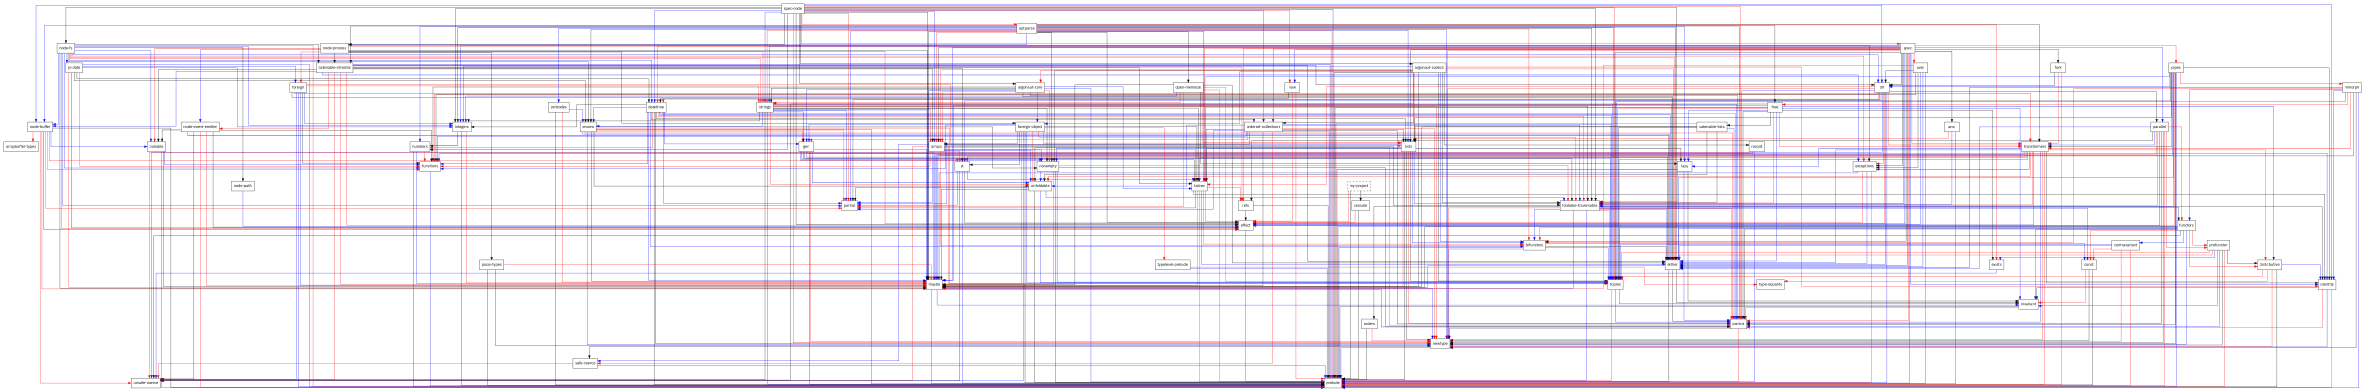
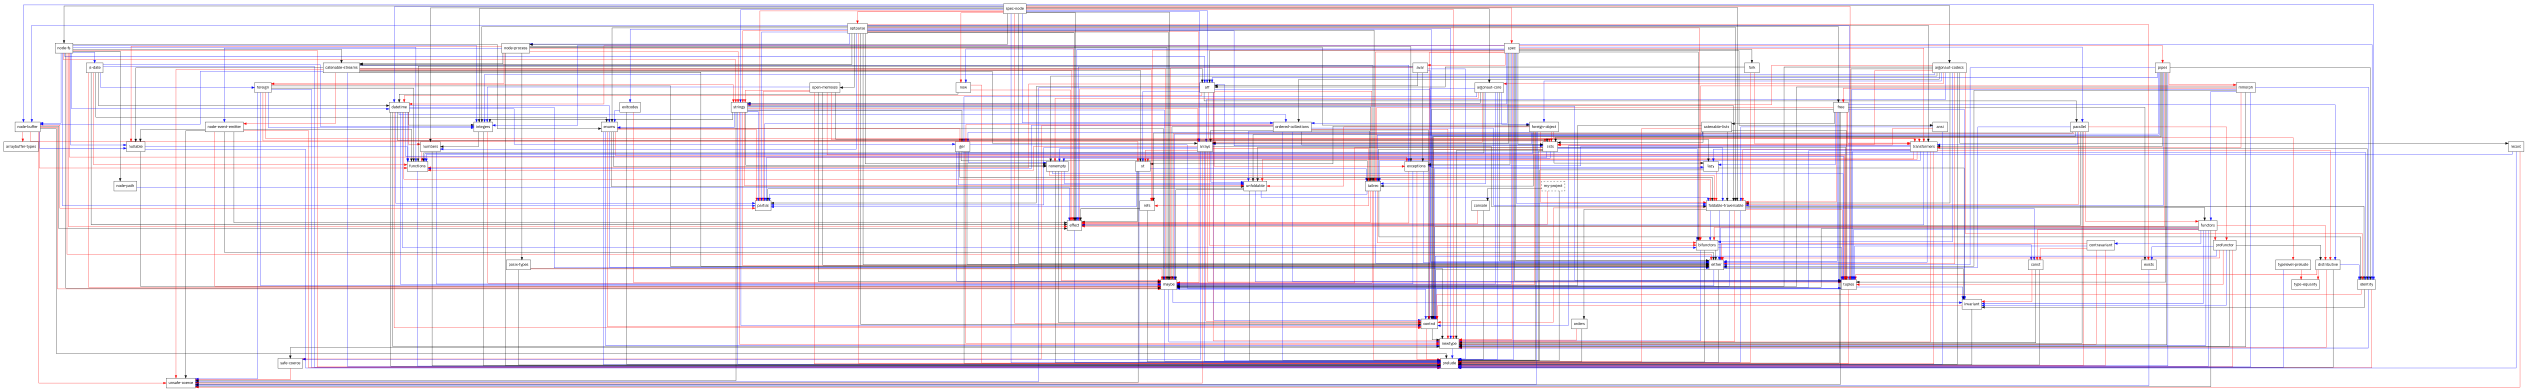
(1004, 47) -> (815, 365)
(1033, 69) -> (1570, 100)
(966, 366) -> (1204, 351)
